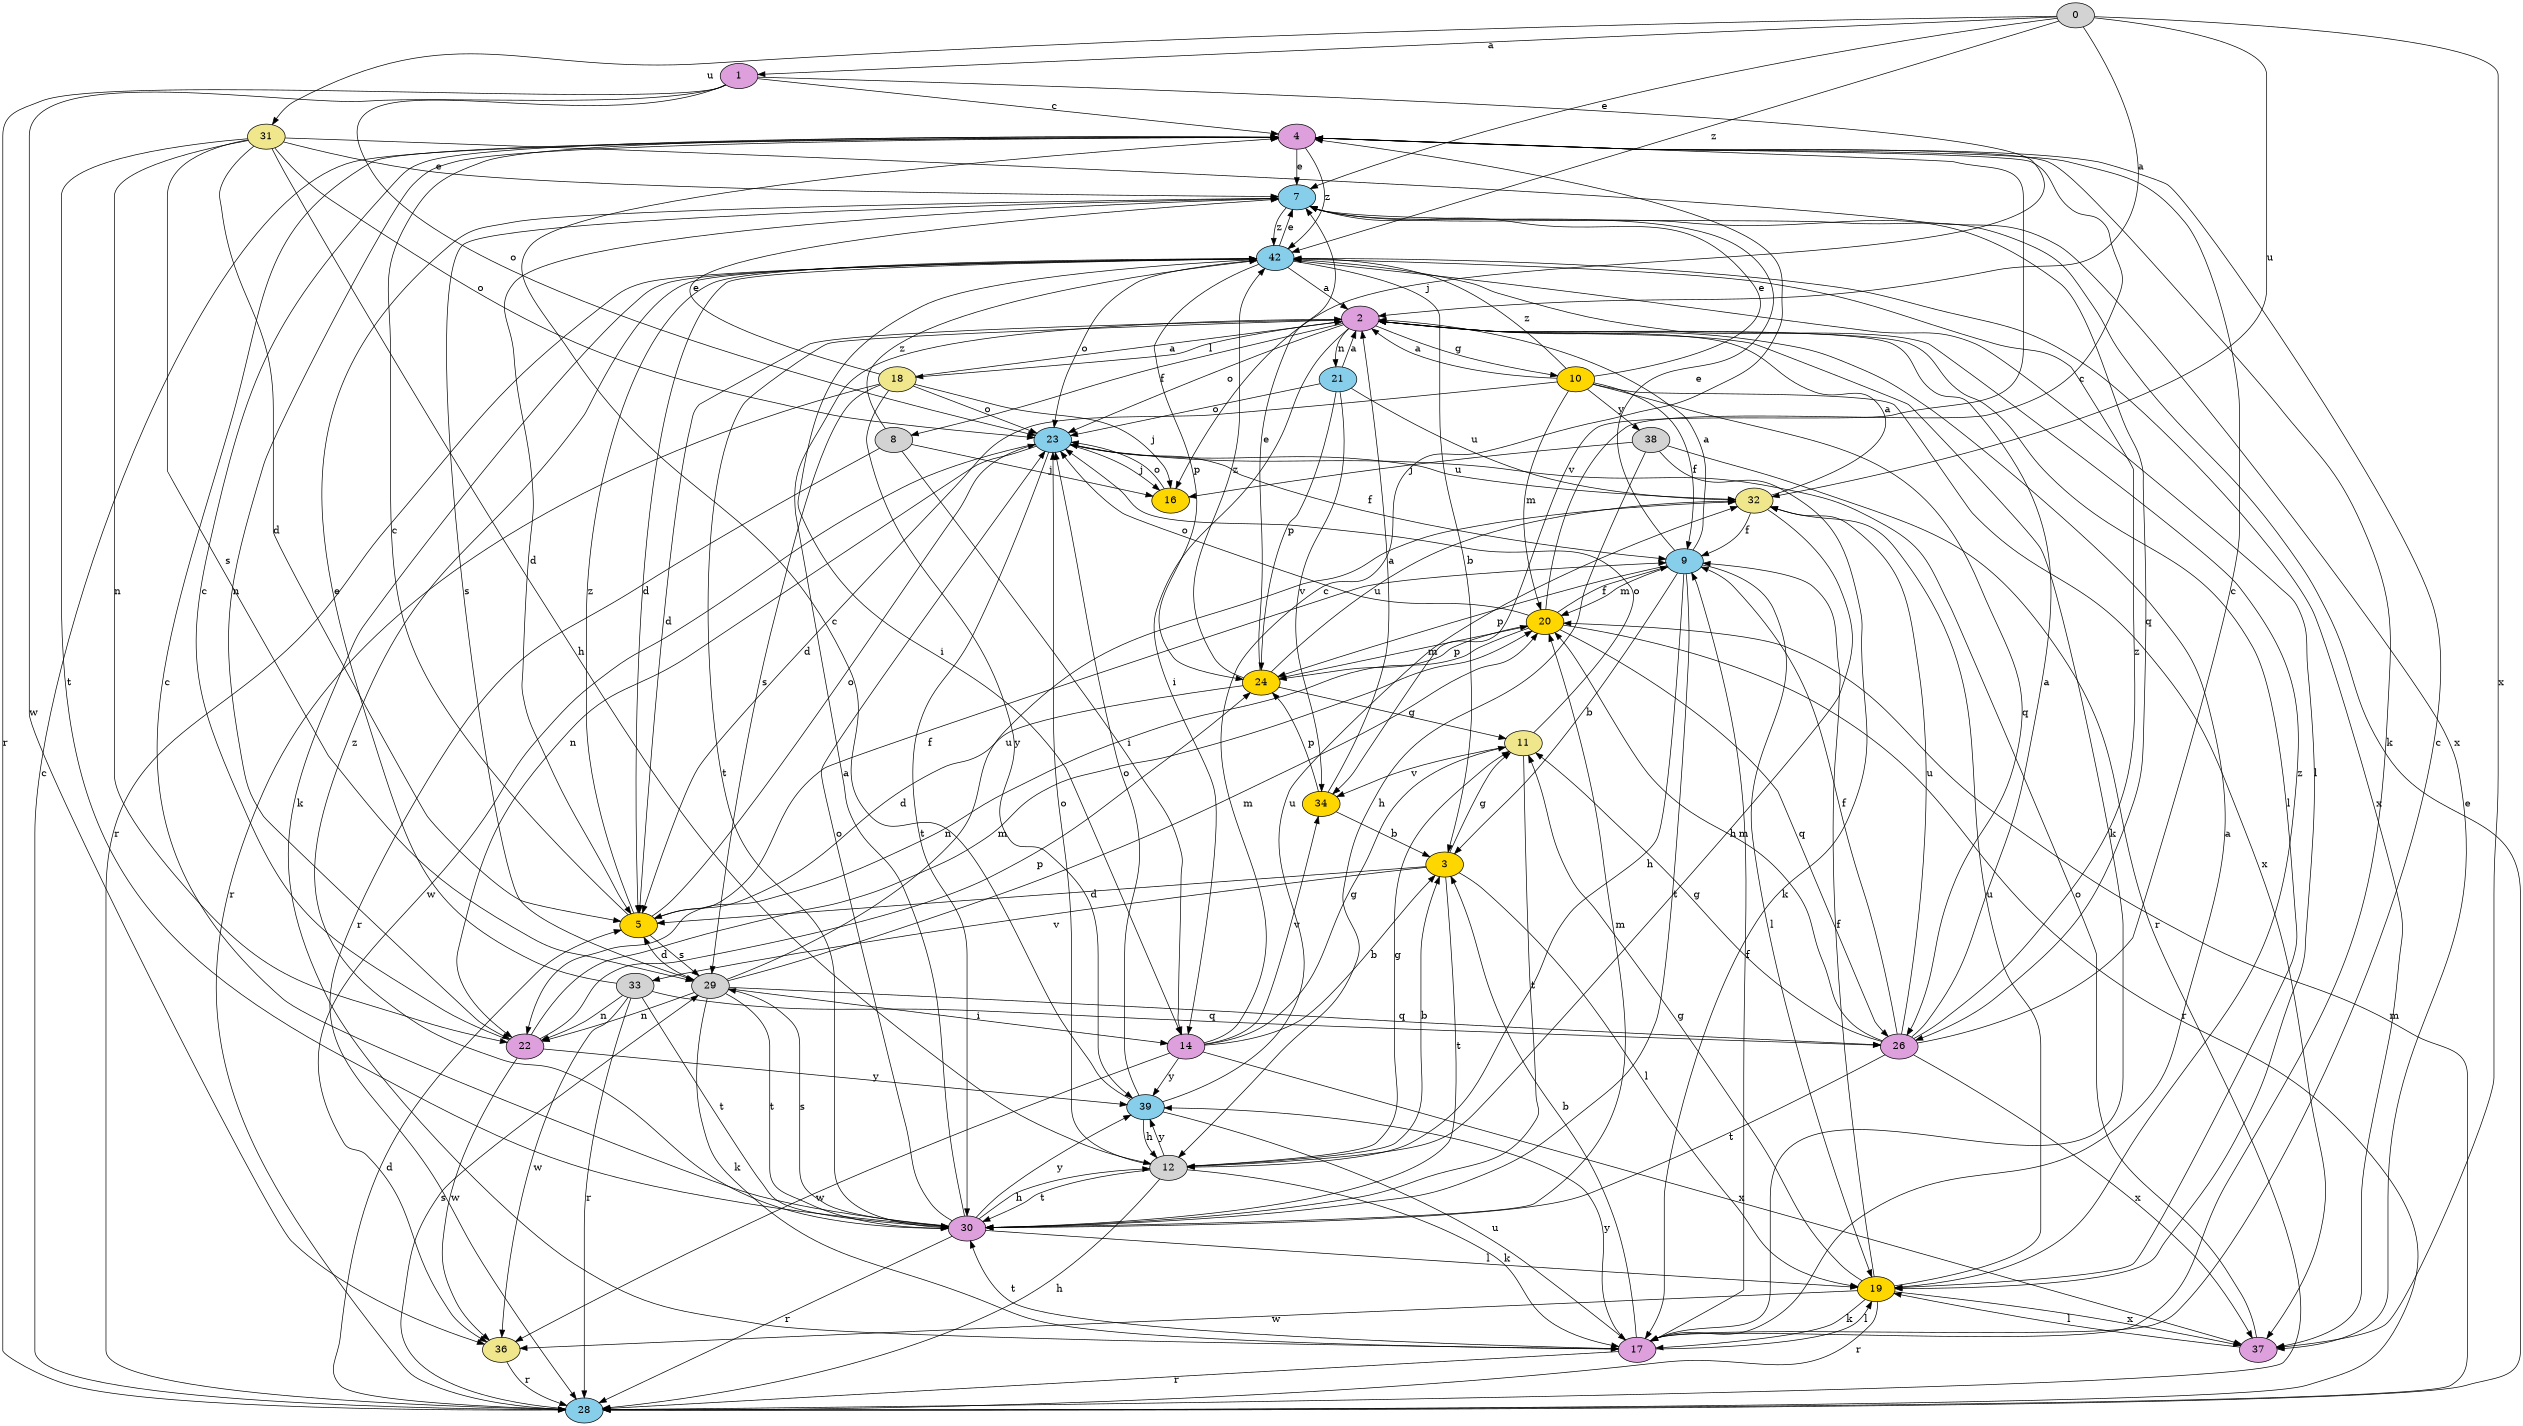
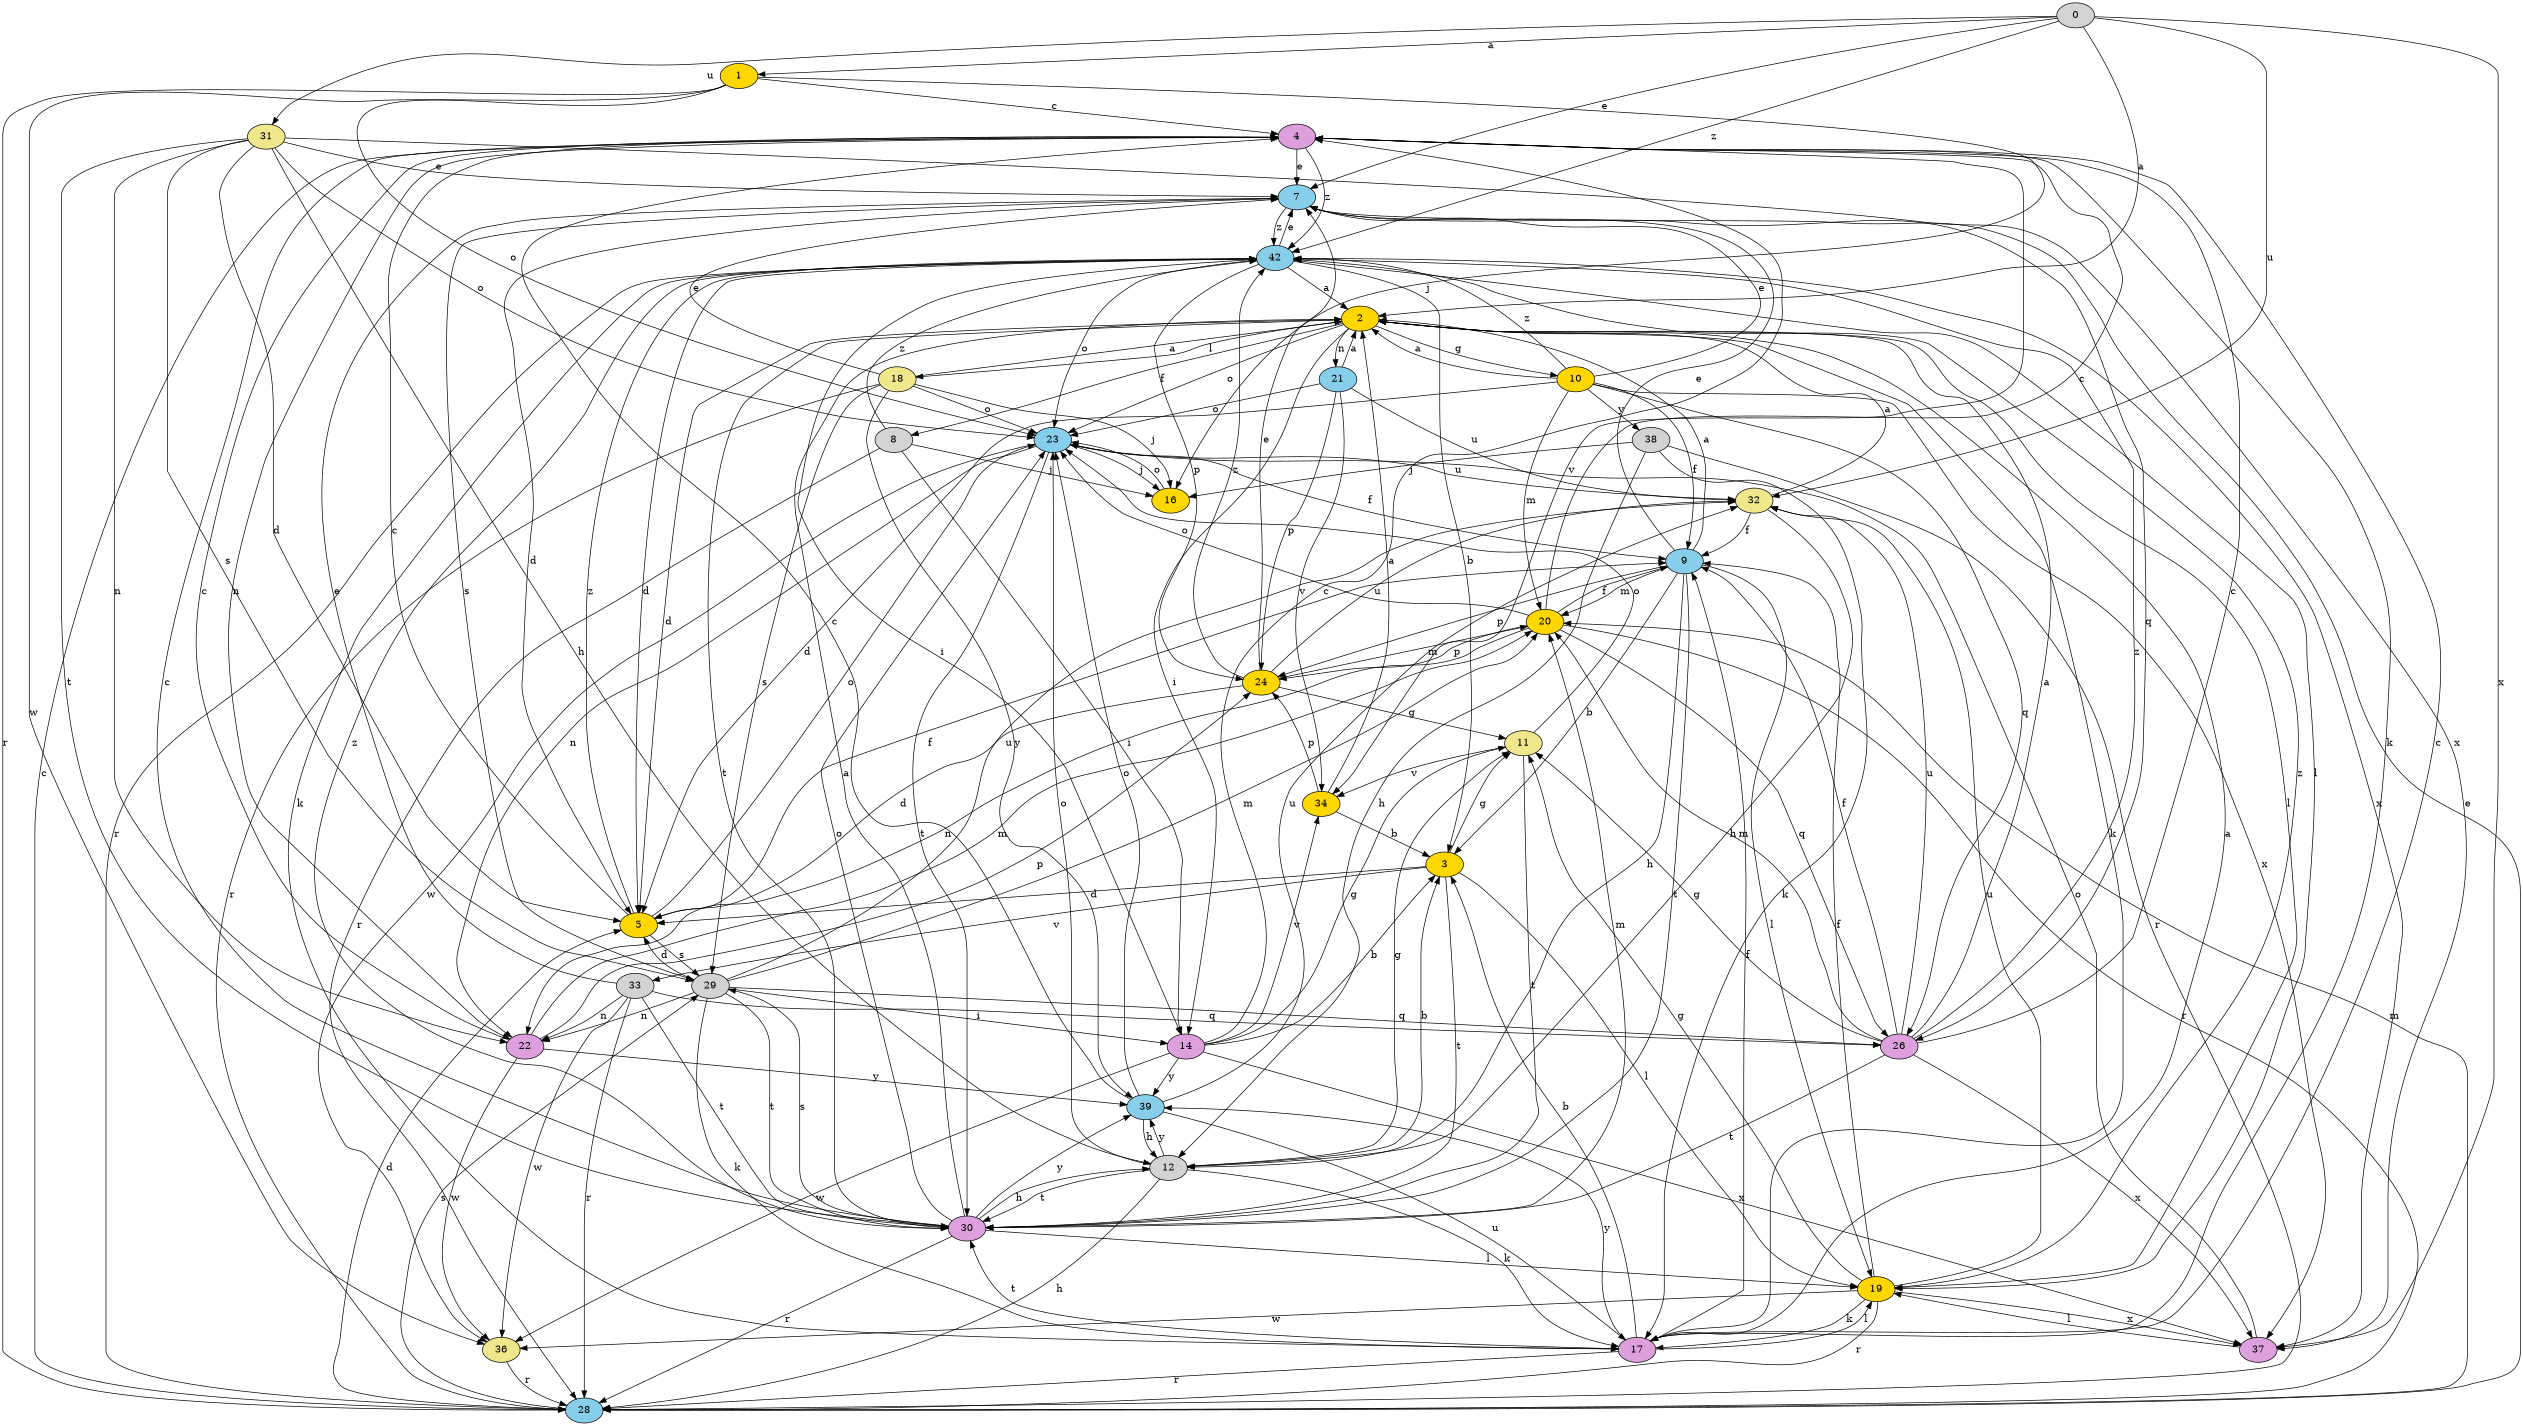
(739, 76) -> (739, 76)
(1360, 319) -> (1360, 319)
